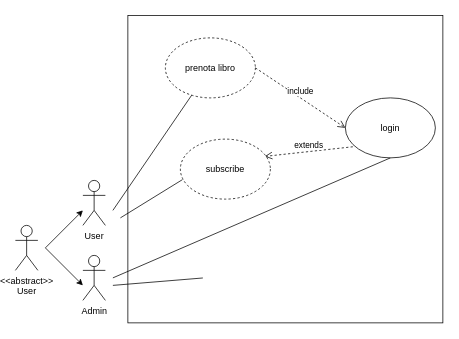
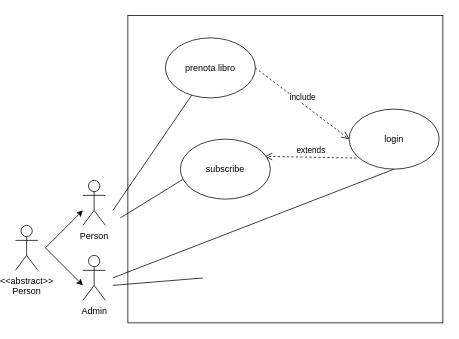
(210, 68) -> (210, 68)
(390, 128) -> (394, 139)
(225, 169) -> (225, 169)
(95, 236) -> (95, 236)
(27, 286) -> (27, 286)
